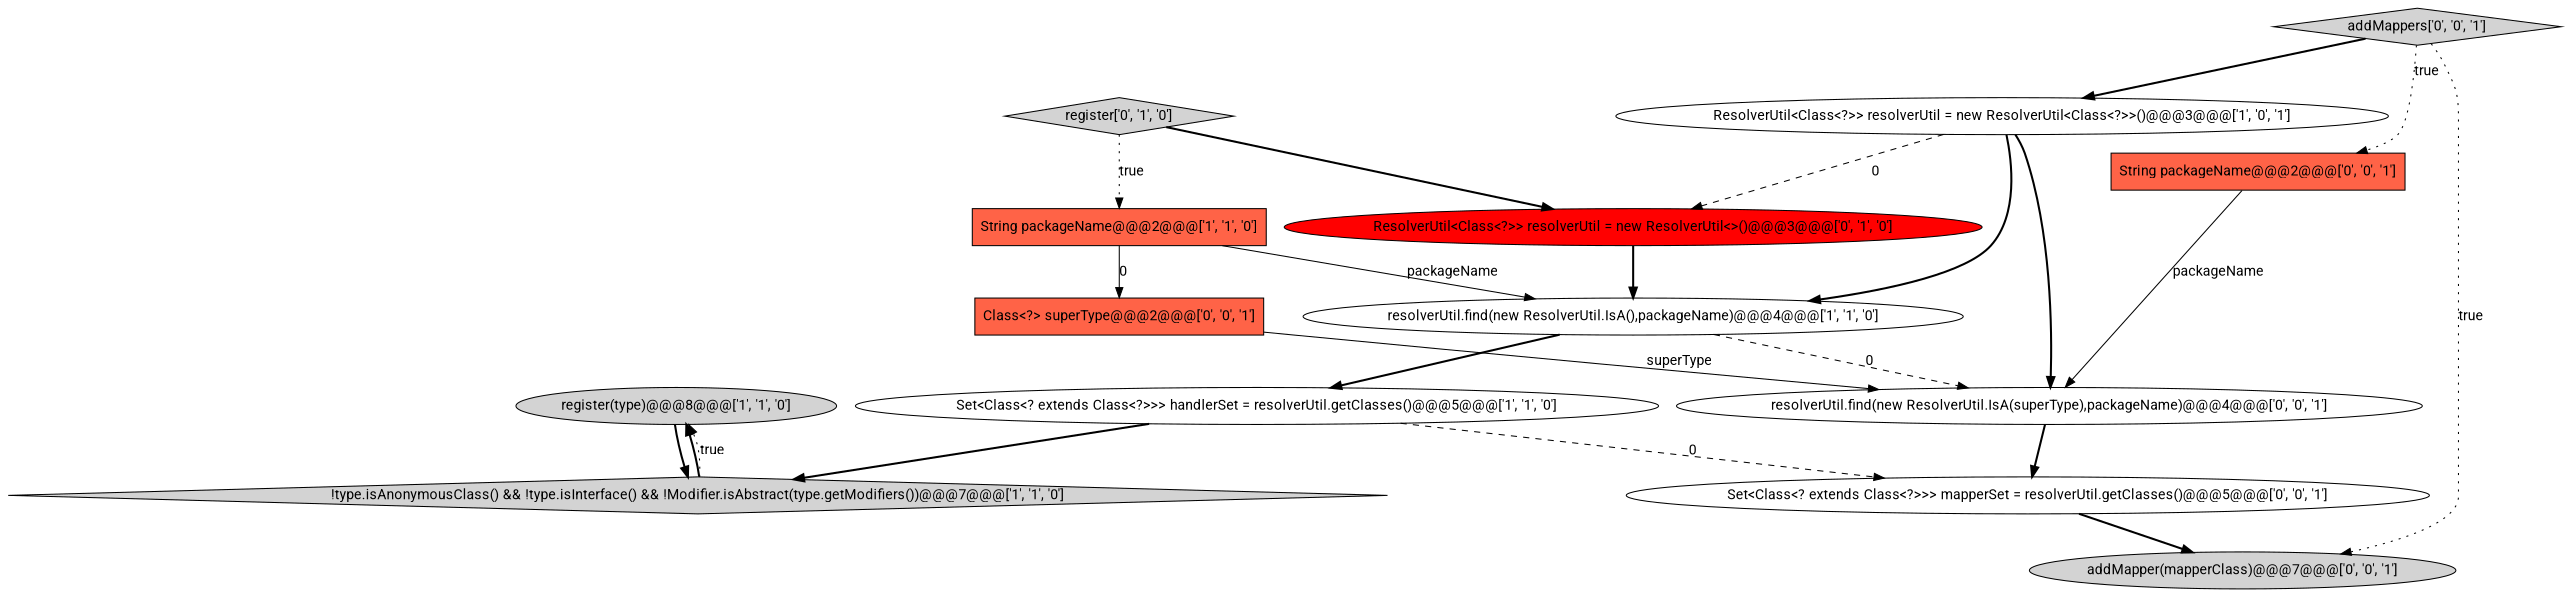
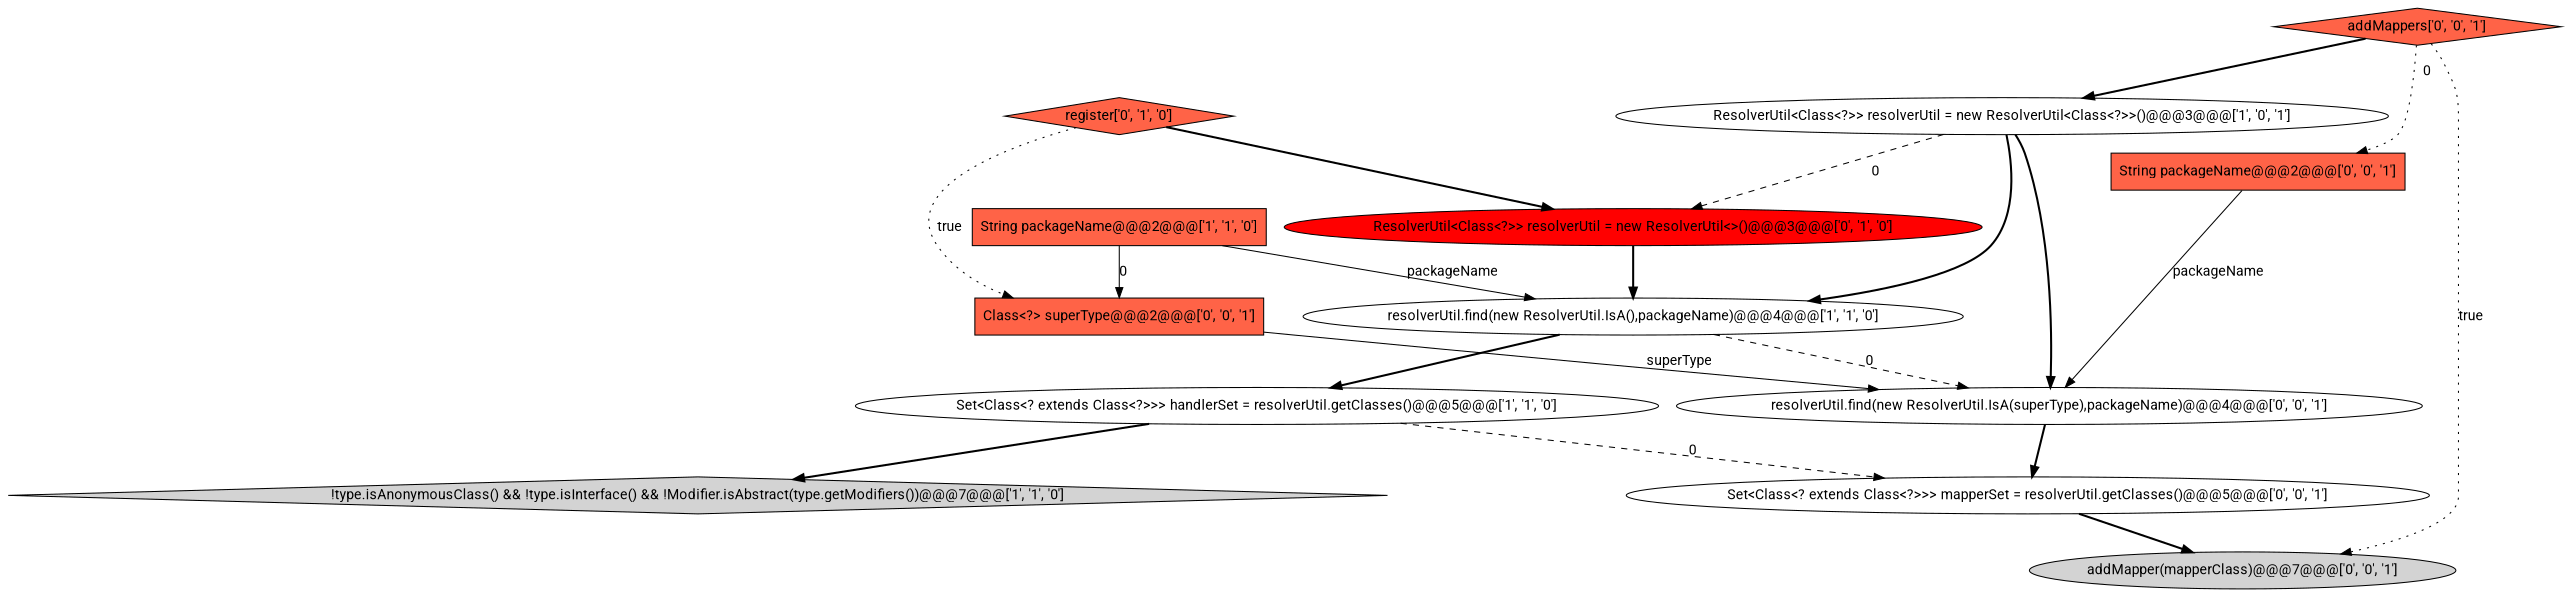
(2417, 27) -> (2417, 27)
(2427, 71) -> (2427, 71)
(1119, 116) -> (1119, 116)
(1119, 166) -> (945, 189)
(676, 406) -> none
